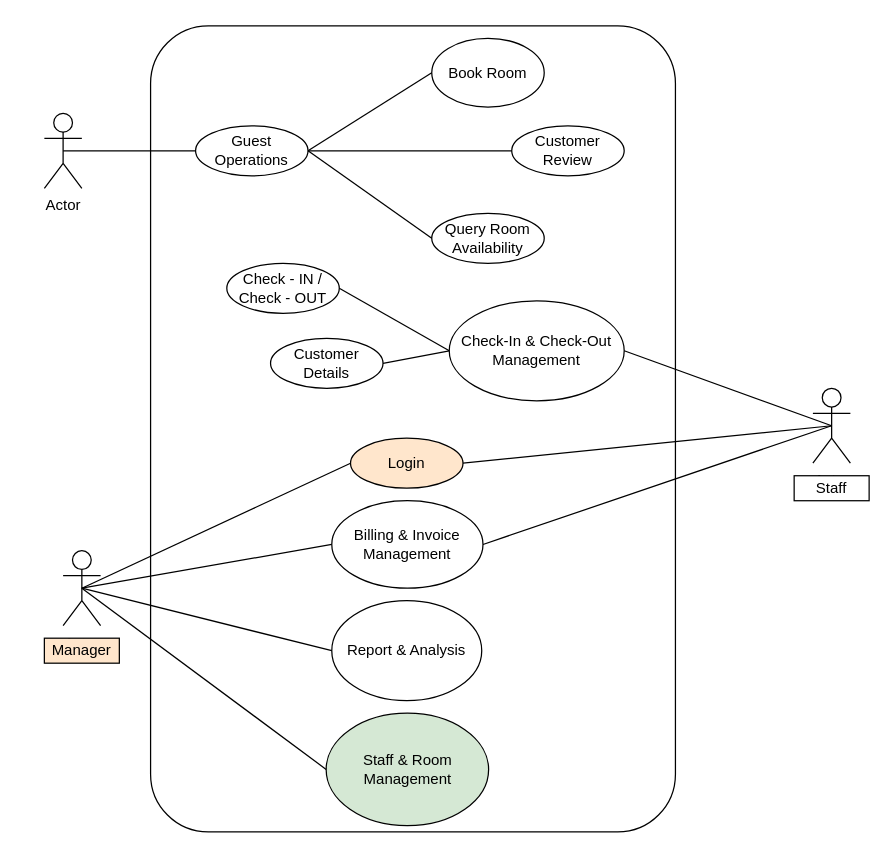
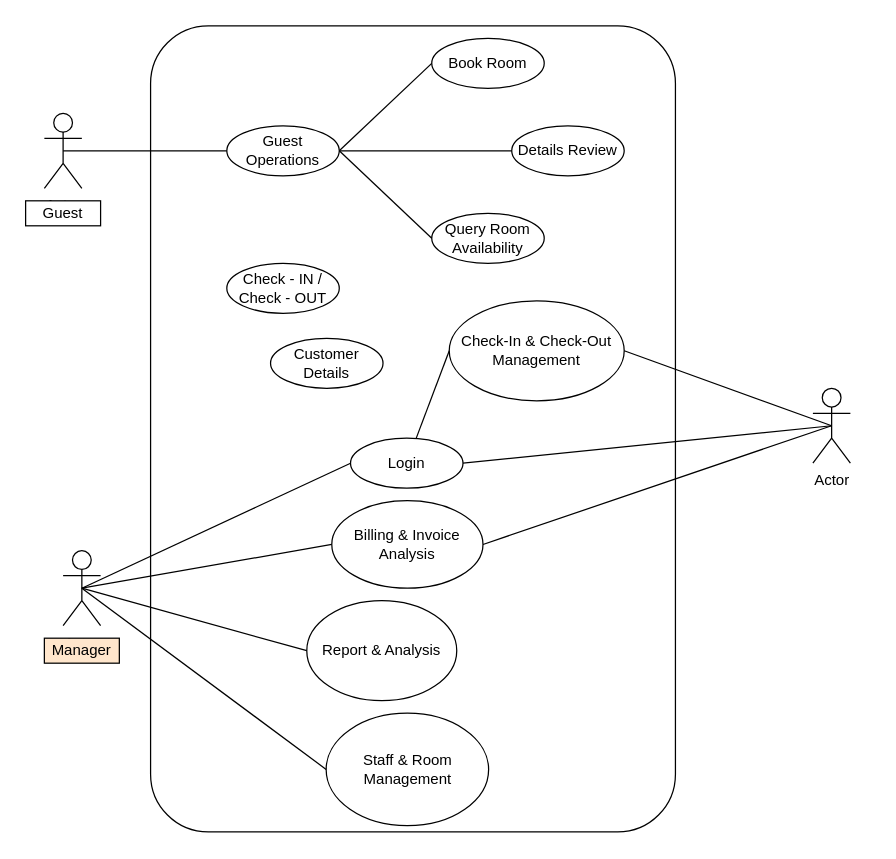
(488, 73) -> (488, 63)
(252, 151) -> (283, 151)
(568, 151) -> (568, 151)
none -> (63, 213)
(393, 318) -> none
(417, 357) -> (433, 394)
(407, 463) -> (407, 463)
(832, 488) -> none
(408, 544) -> (408, 544)
(407, 651) -> (382, 651)
(408, 769) -> (408, 769)
